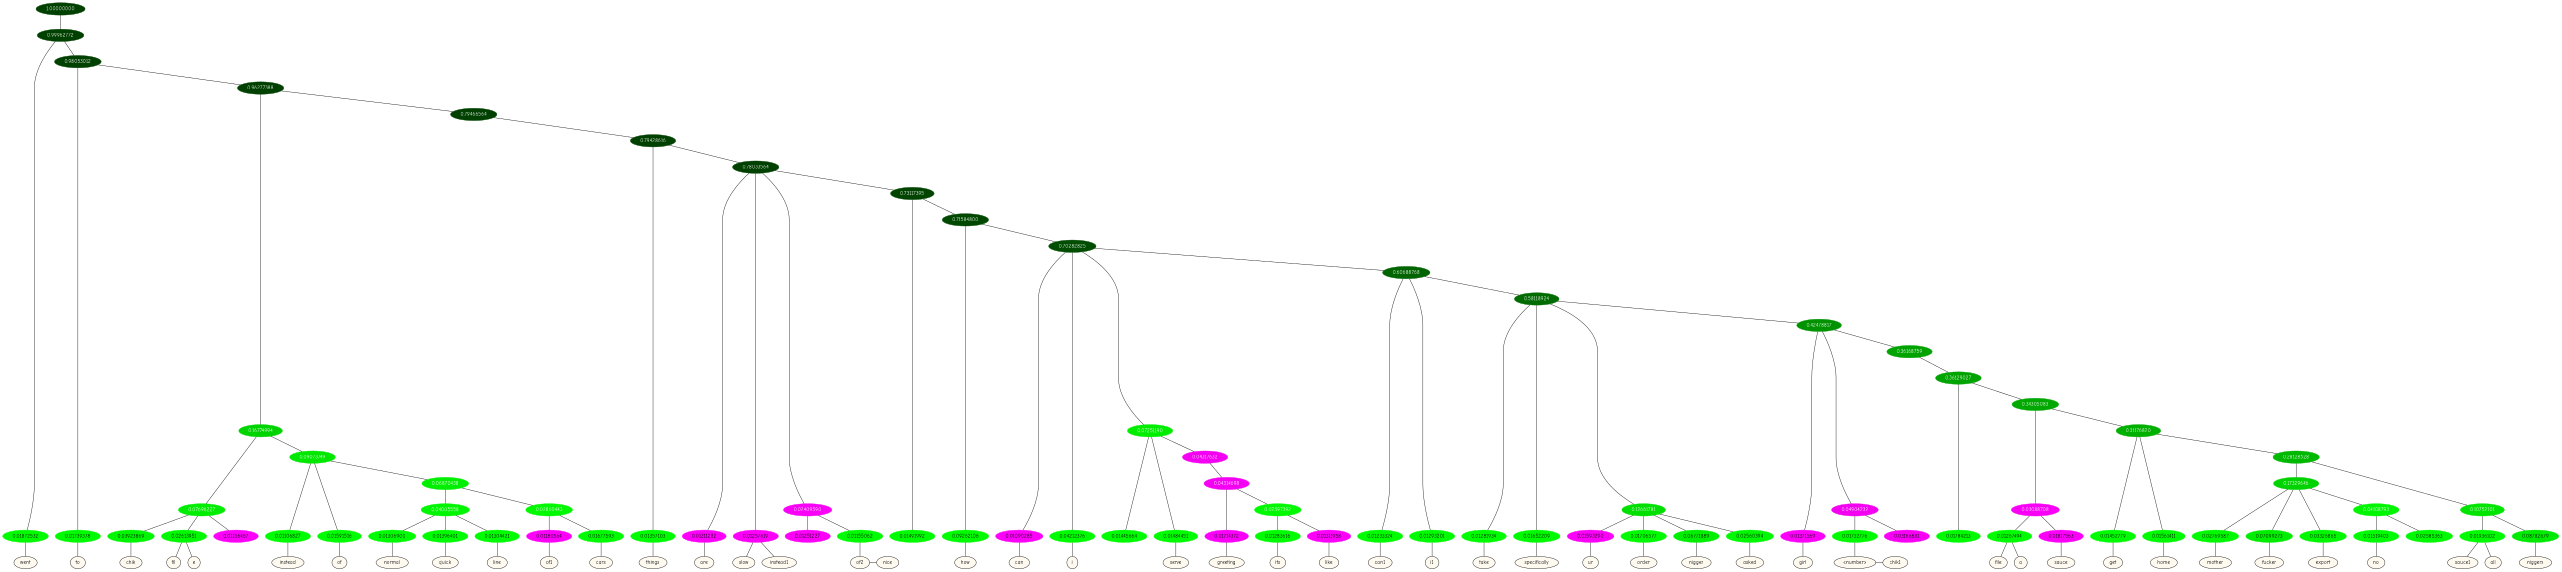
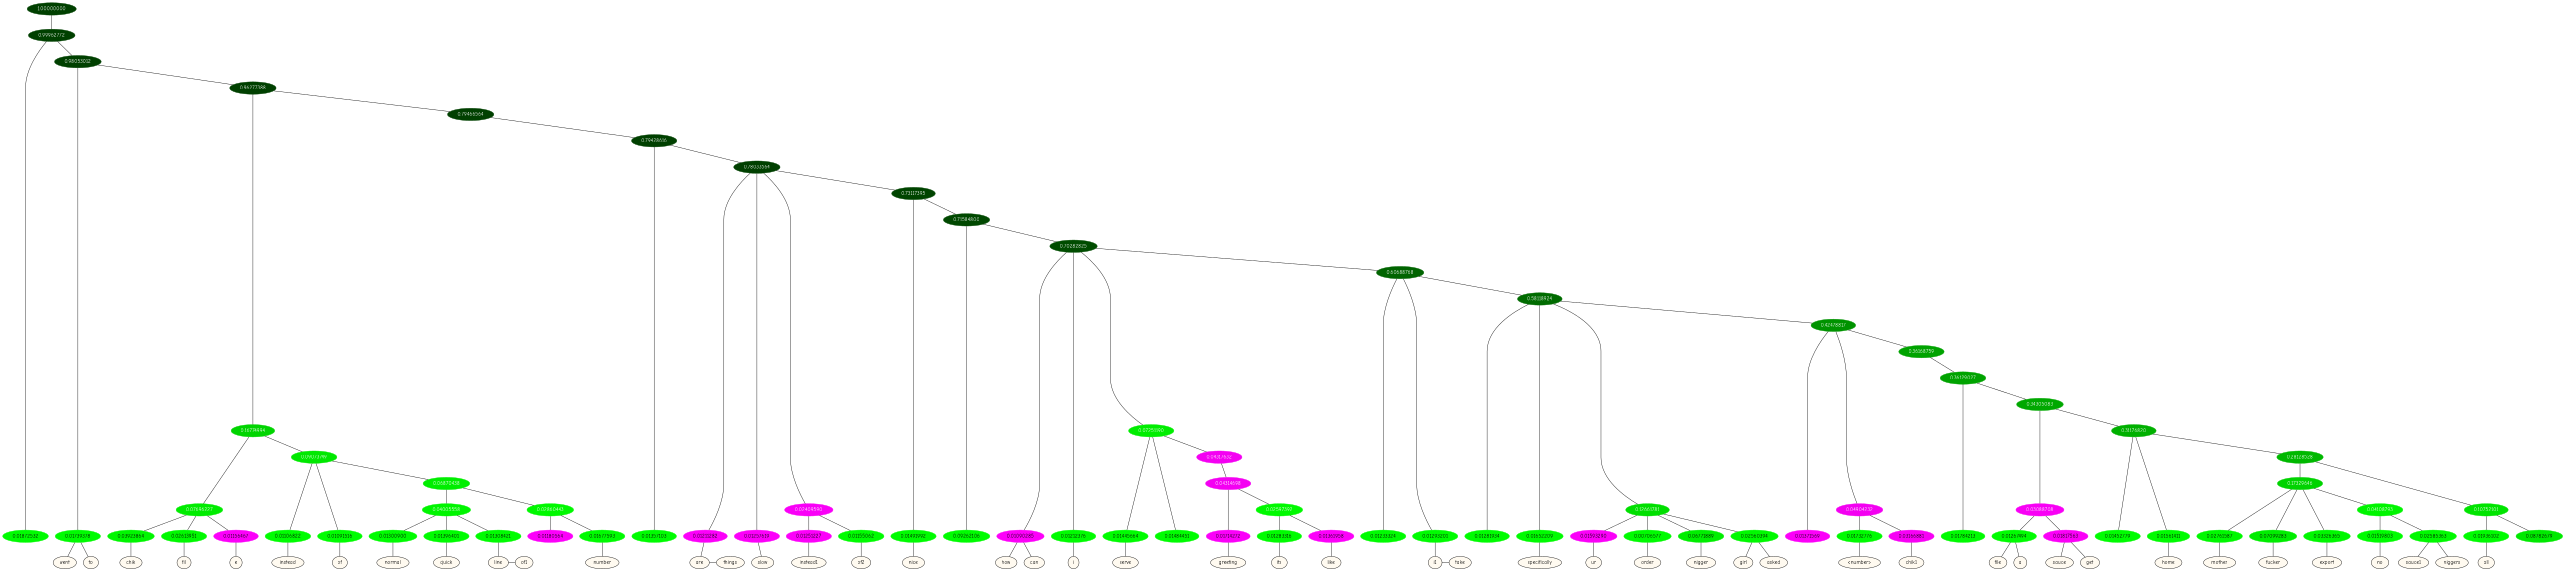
(131, 536) -> (131, 536)
(288, 536) -> (288, 536)
(339, 536) -> (340, 536)
(392, 536) -> (393, 536)
(497, 536) -> (498, 536)
(1072, 536) -> (1074, 536)
(1227, 536) -> (1228, 536)
(1278, 536) -> (1279, 536)
(1329, 536) -> (1331, 536)
(1644, 536) -> (1648, 536)
(2215, 536) -> (2220, 536)
(2269, 536) -> (2273, 536)
(2323, 536) -> (2327, 536)
(2376, 536) -> (2380, 536)
(26, 549) -> (71, 550)
(549, 549) -> (512, 563)
(653, 549) -> (713, 563)
(965, 549) -> (1013, 550)
(1176, 549) -> (1125, 549)
(1484, 549) -> (1445, 563)
(1803, 549) -> (1749, 550)
(2113, 549) -> (2078, 550)
(2473, 549) -> (2423, 549)
(2535, 549) -> (2443, 549)
(189, 550) -> (236, 549)
(768, 550) -> (809, 549)
(601, 563) -> (602, 563)
(873, 563) -> (913, 549)
(1380, 563) -> none
(1879, 563) -> (1911, 549)
